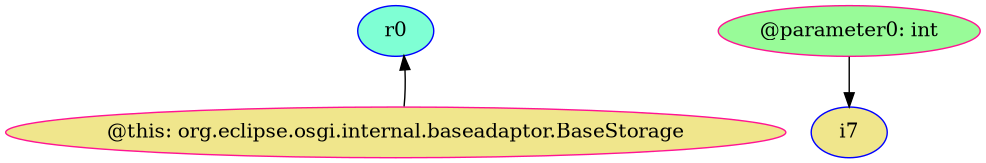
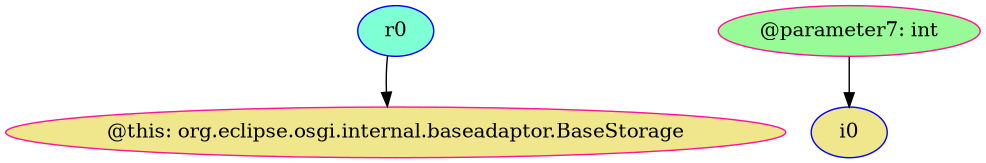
(849, 31) -> (849, 31)
(405, 88) -> (386, 74)
(849, 132) -> (849, 132)
